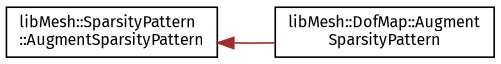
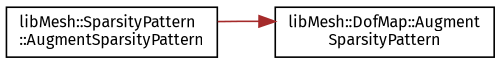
(255, 43) -> (238, 21)
